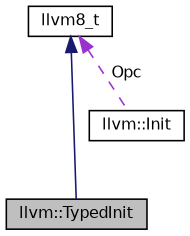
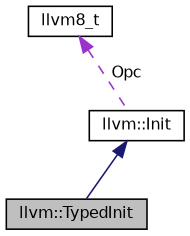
(74, 126) -> (102, 177)
